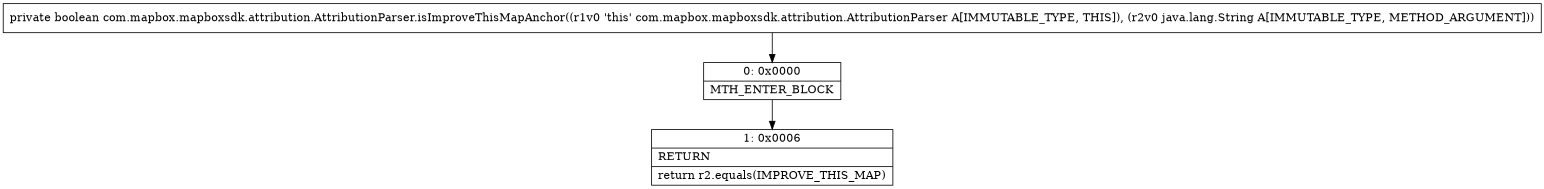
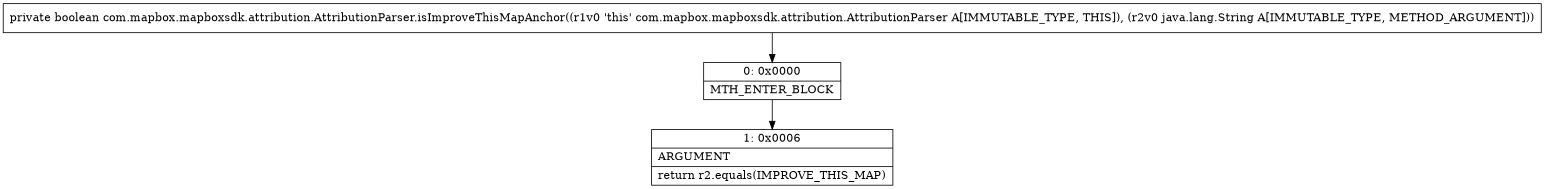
(684, 157) -> (694, 157)
